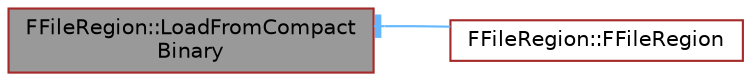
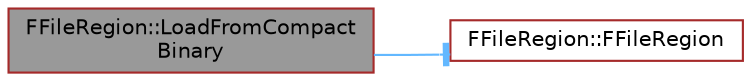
(418, 26) -> (407, 55)
